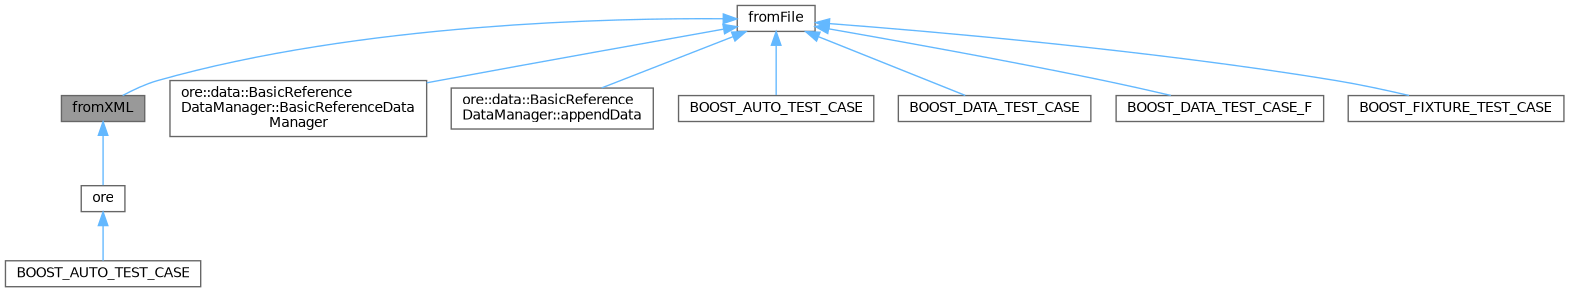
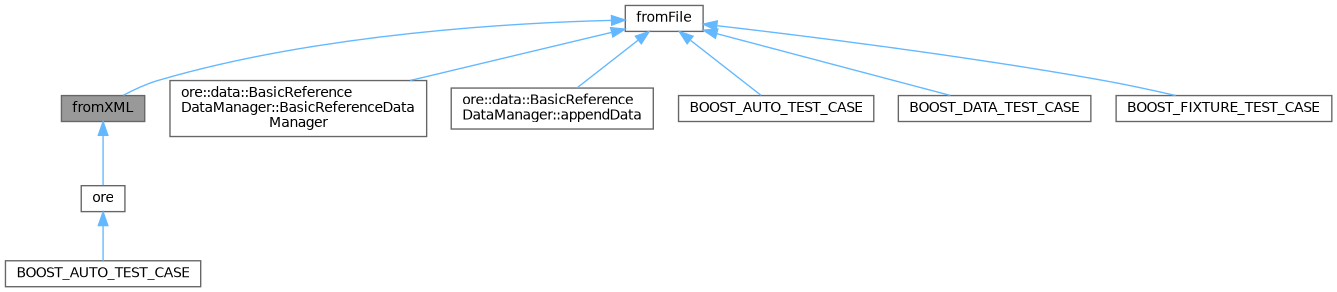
(1220, 109) -> none
